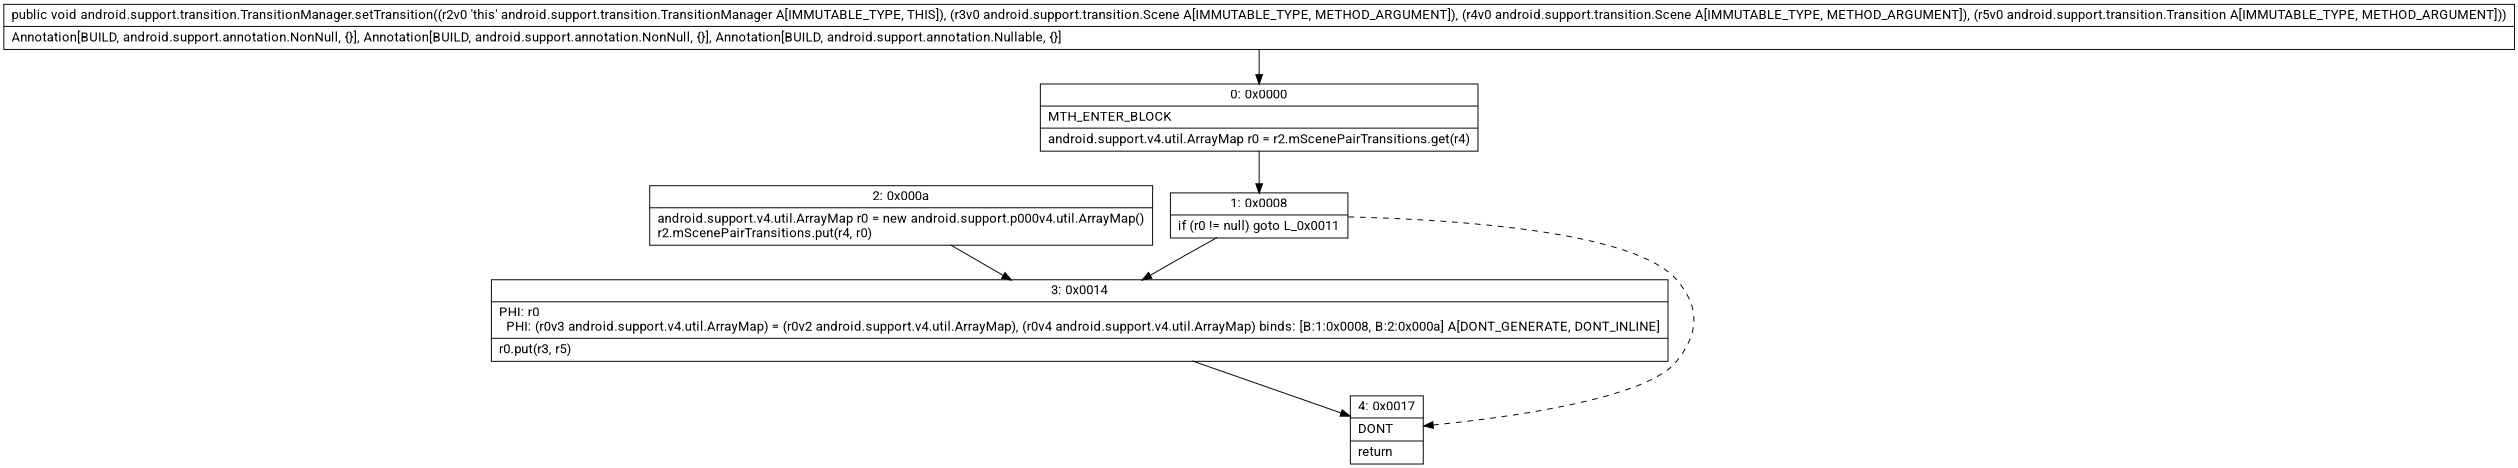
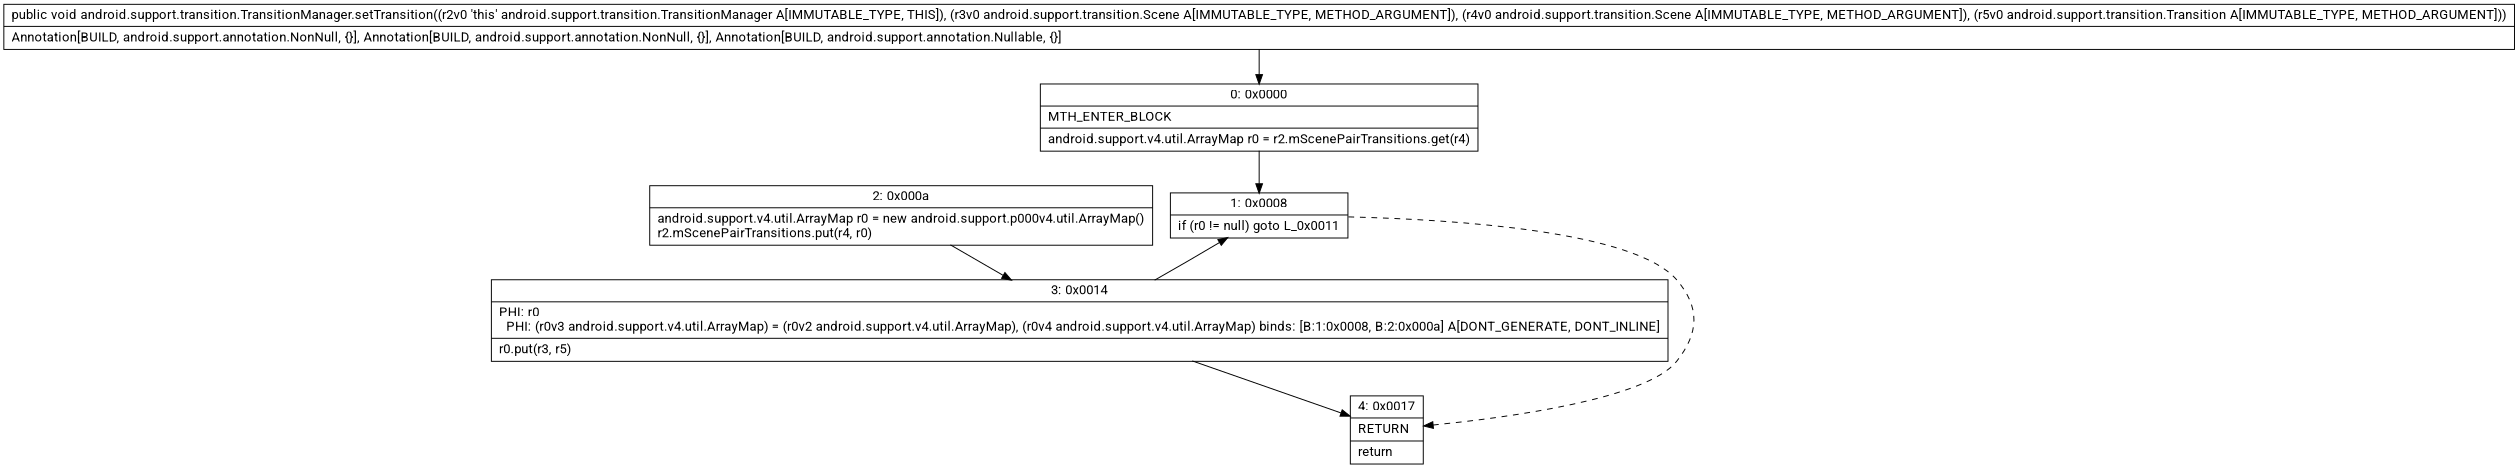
(1184, 256) -> (1187, 262)
(1376, 429) -> (1384, 429)
